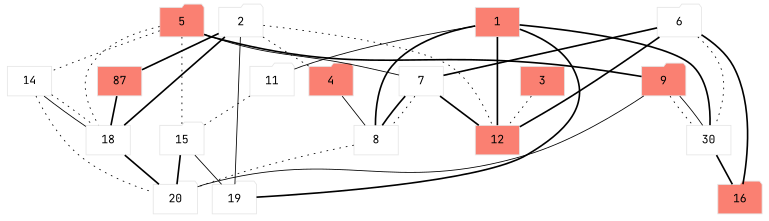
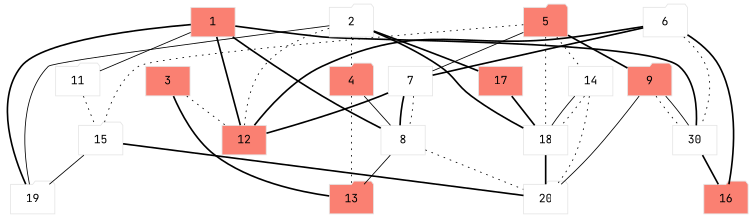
(120, 81) -> (501, 81)
none -> (351, 199)
